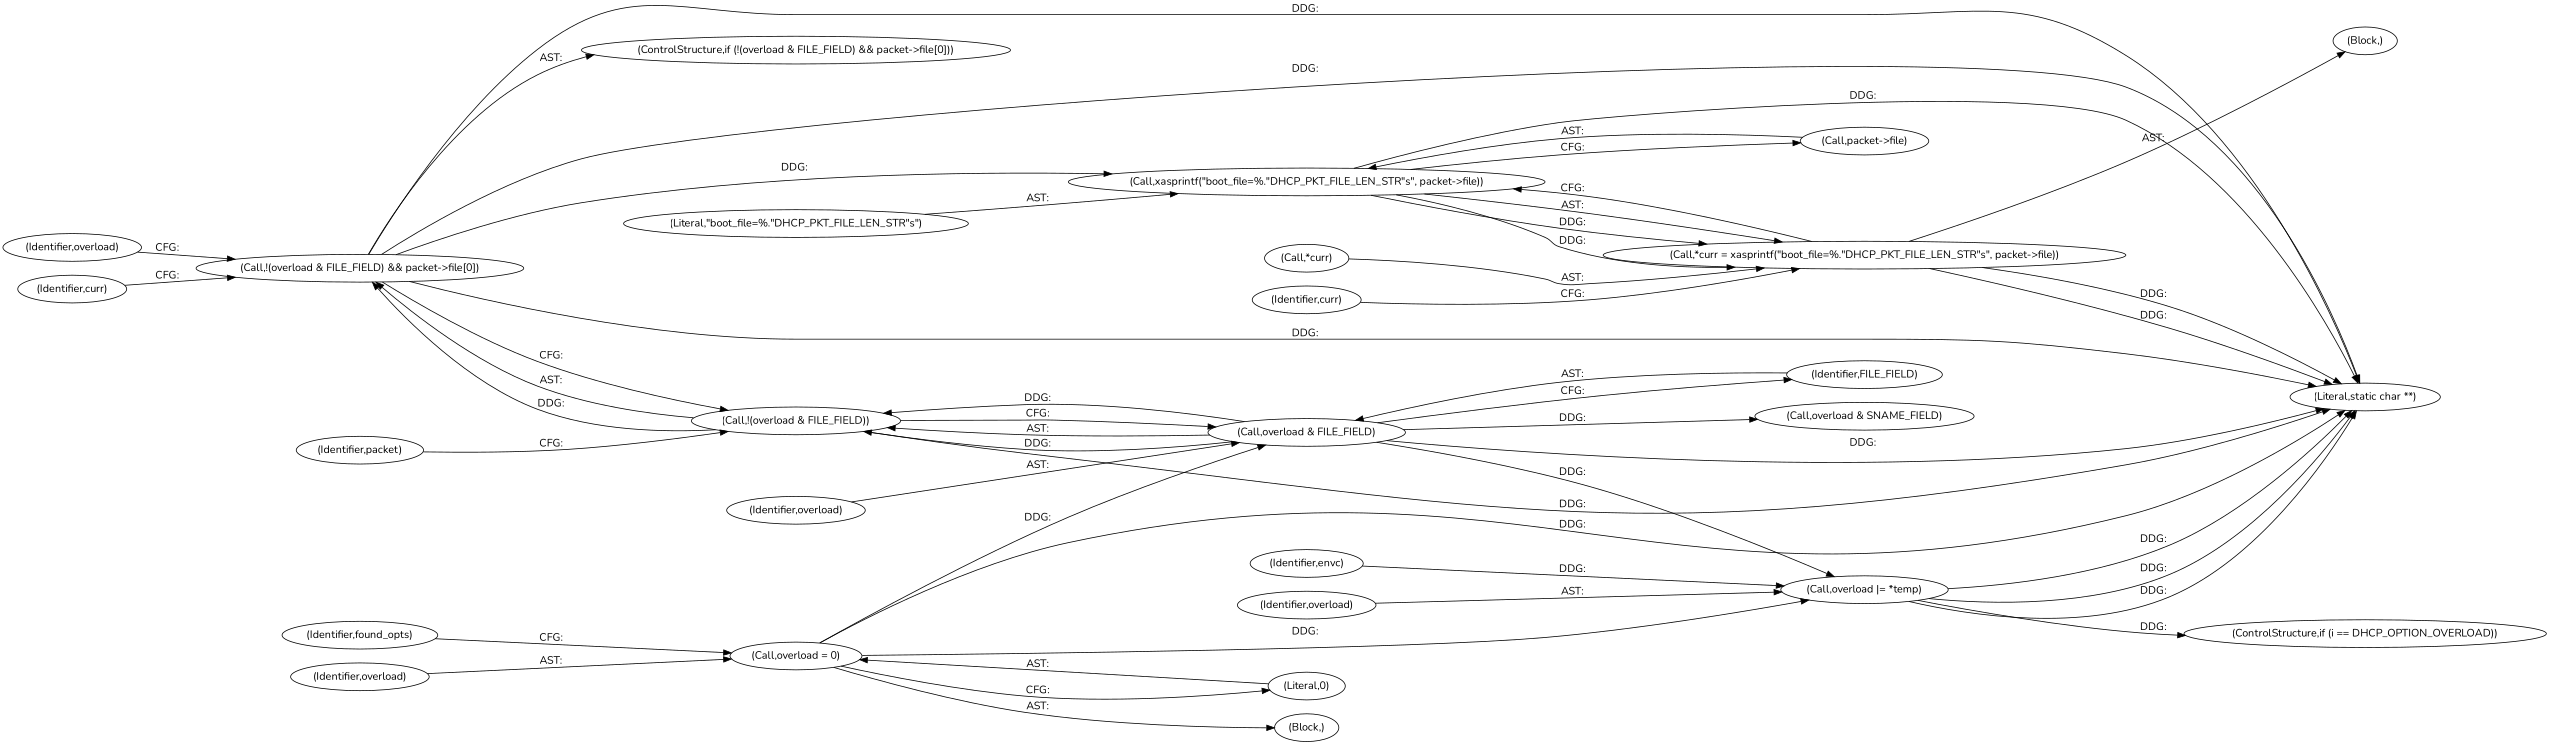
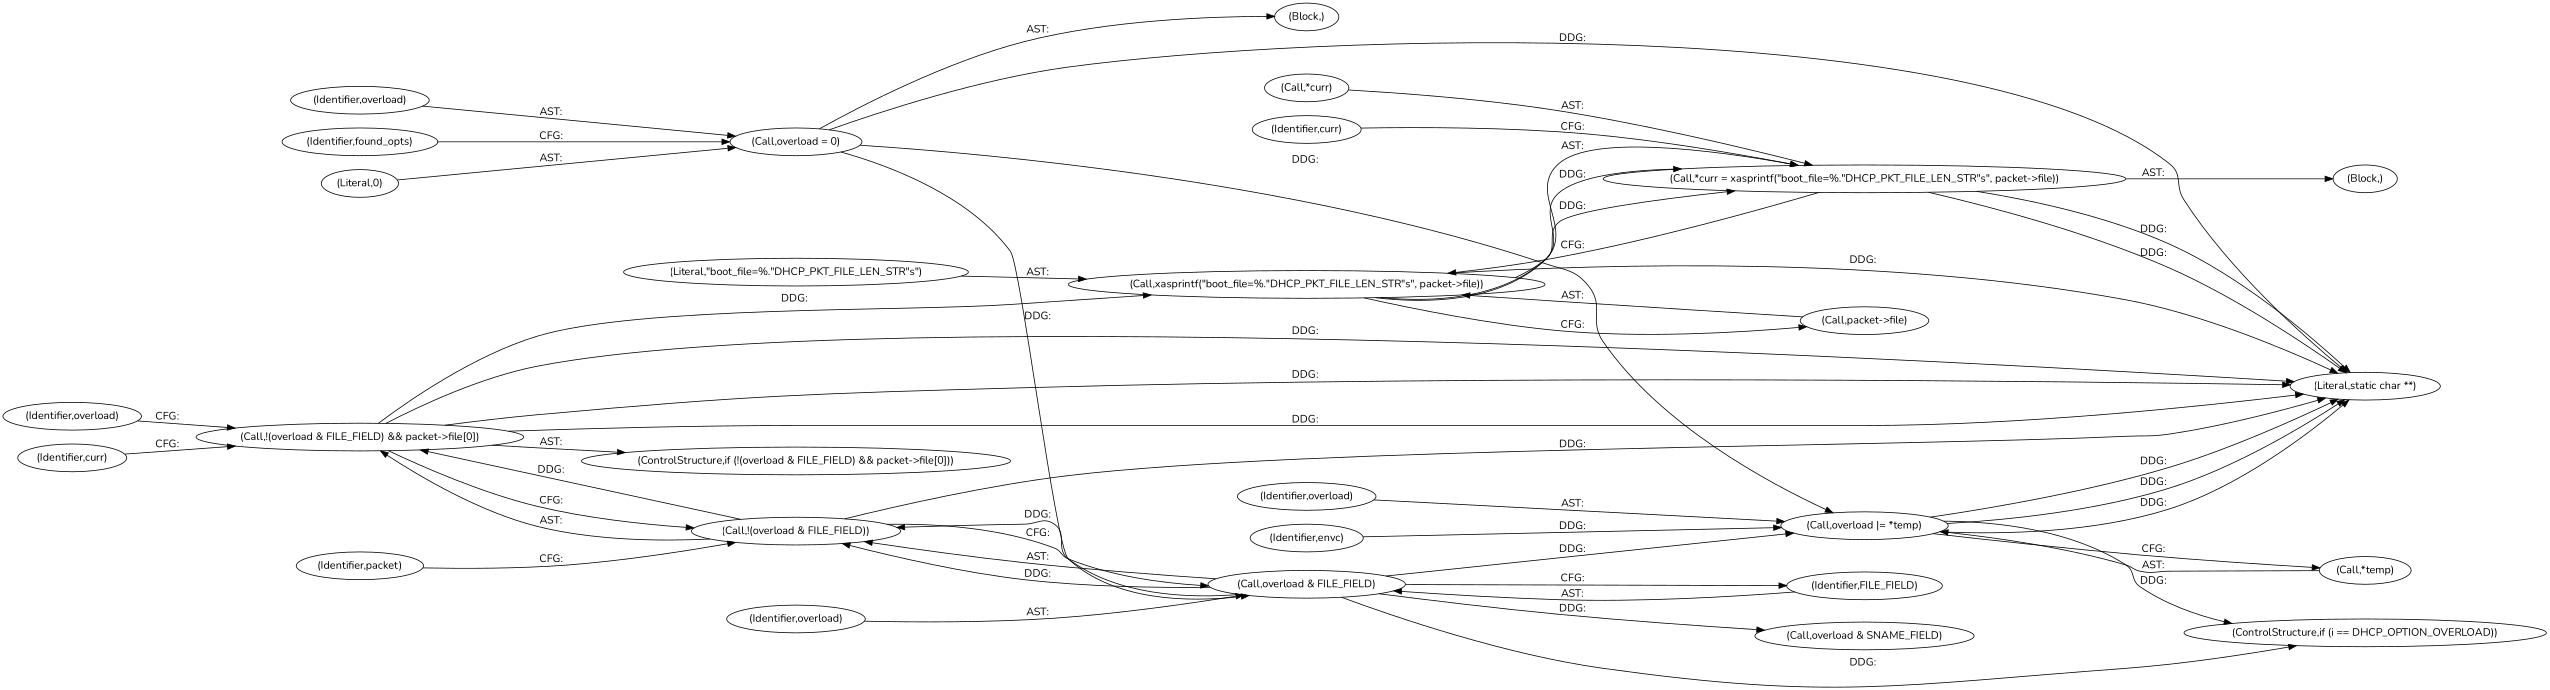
(1853, 462) -> (1811, 687)
none -> (2365, 570)
(1050, 698) -> none
